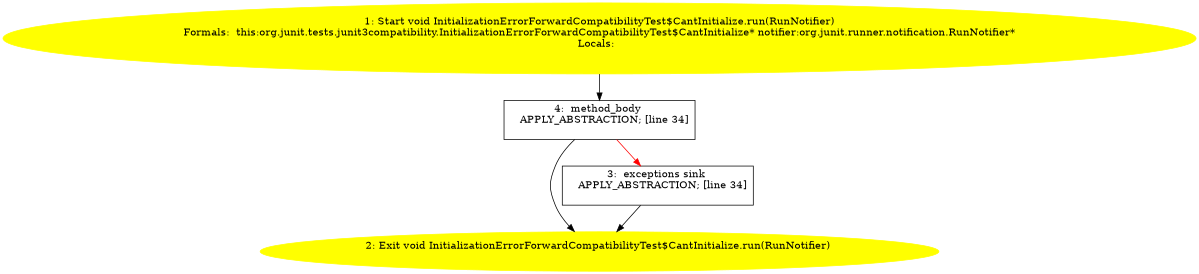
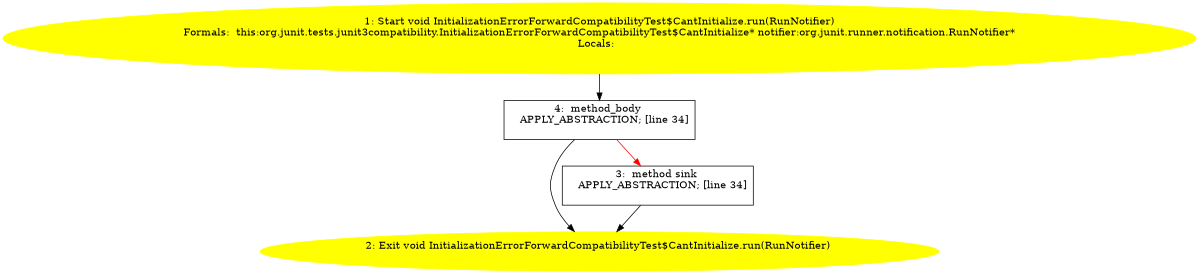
(658, 186) -> (658, 186)
